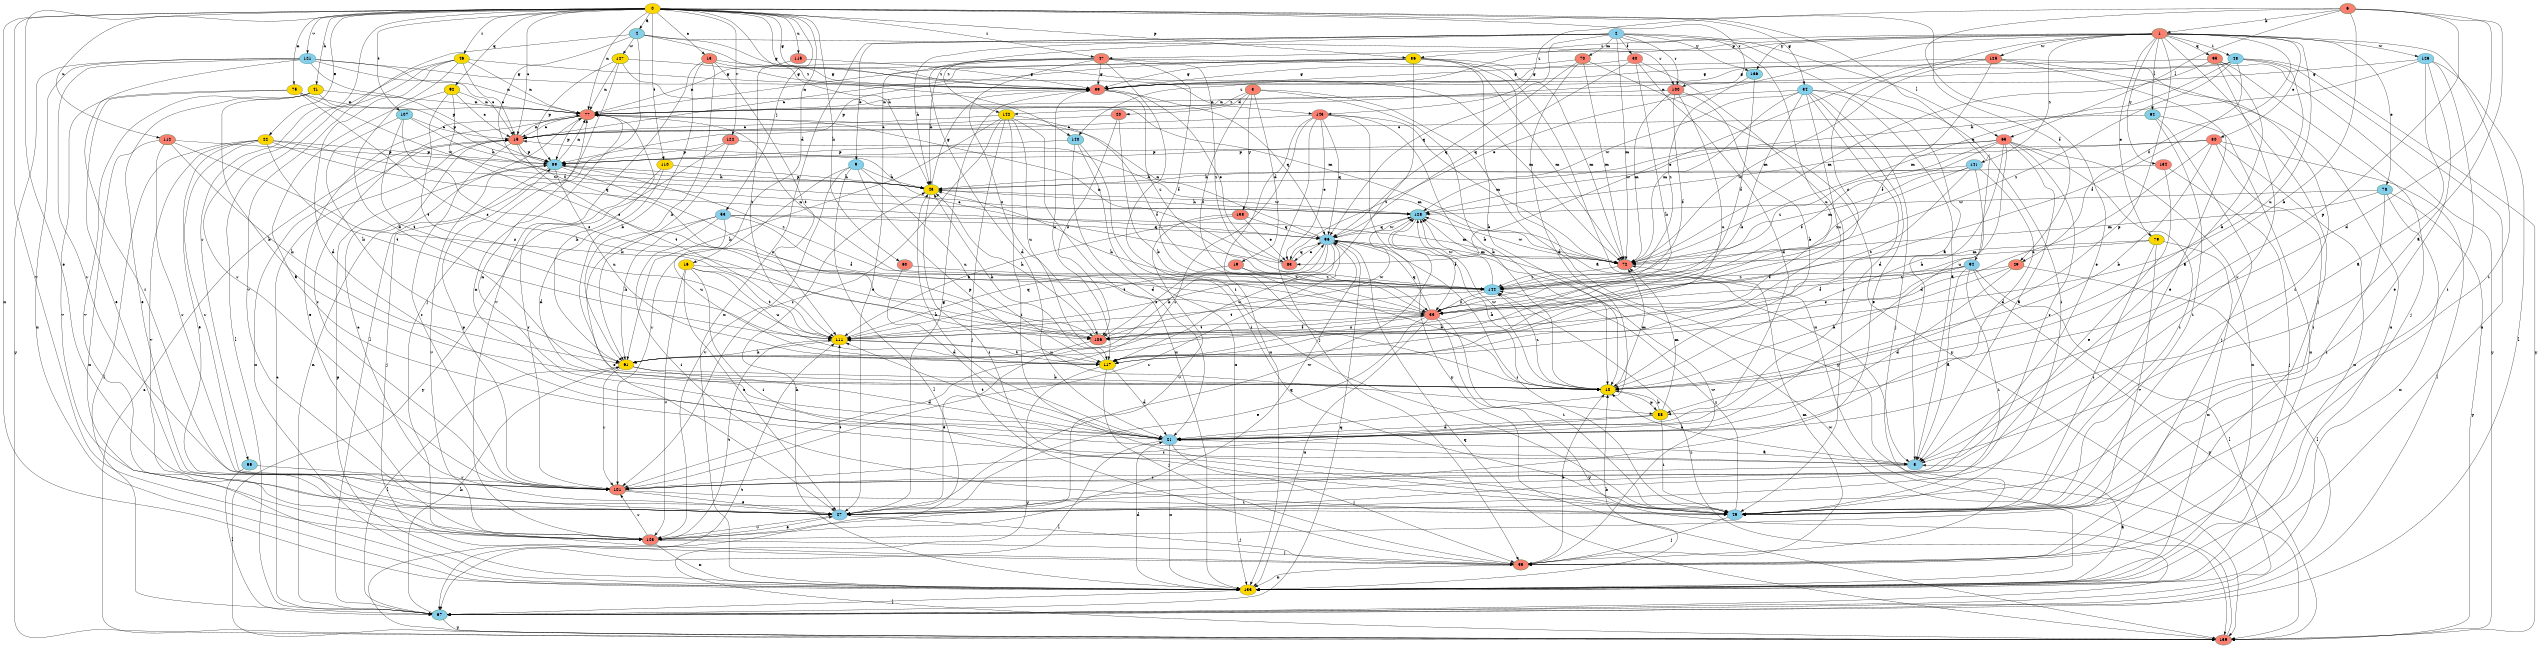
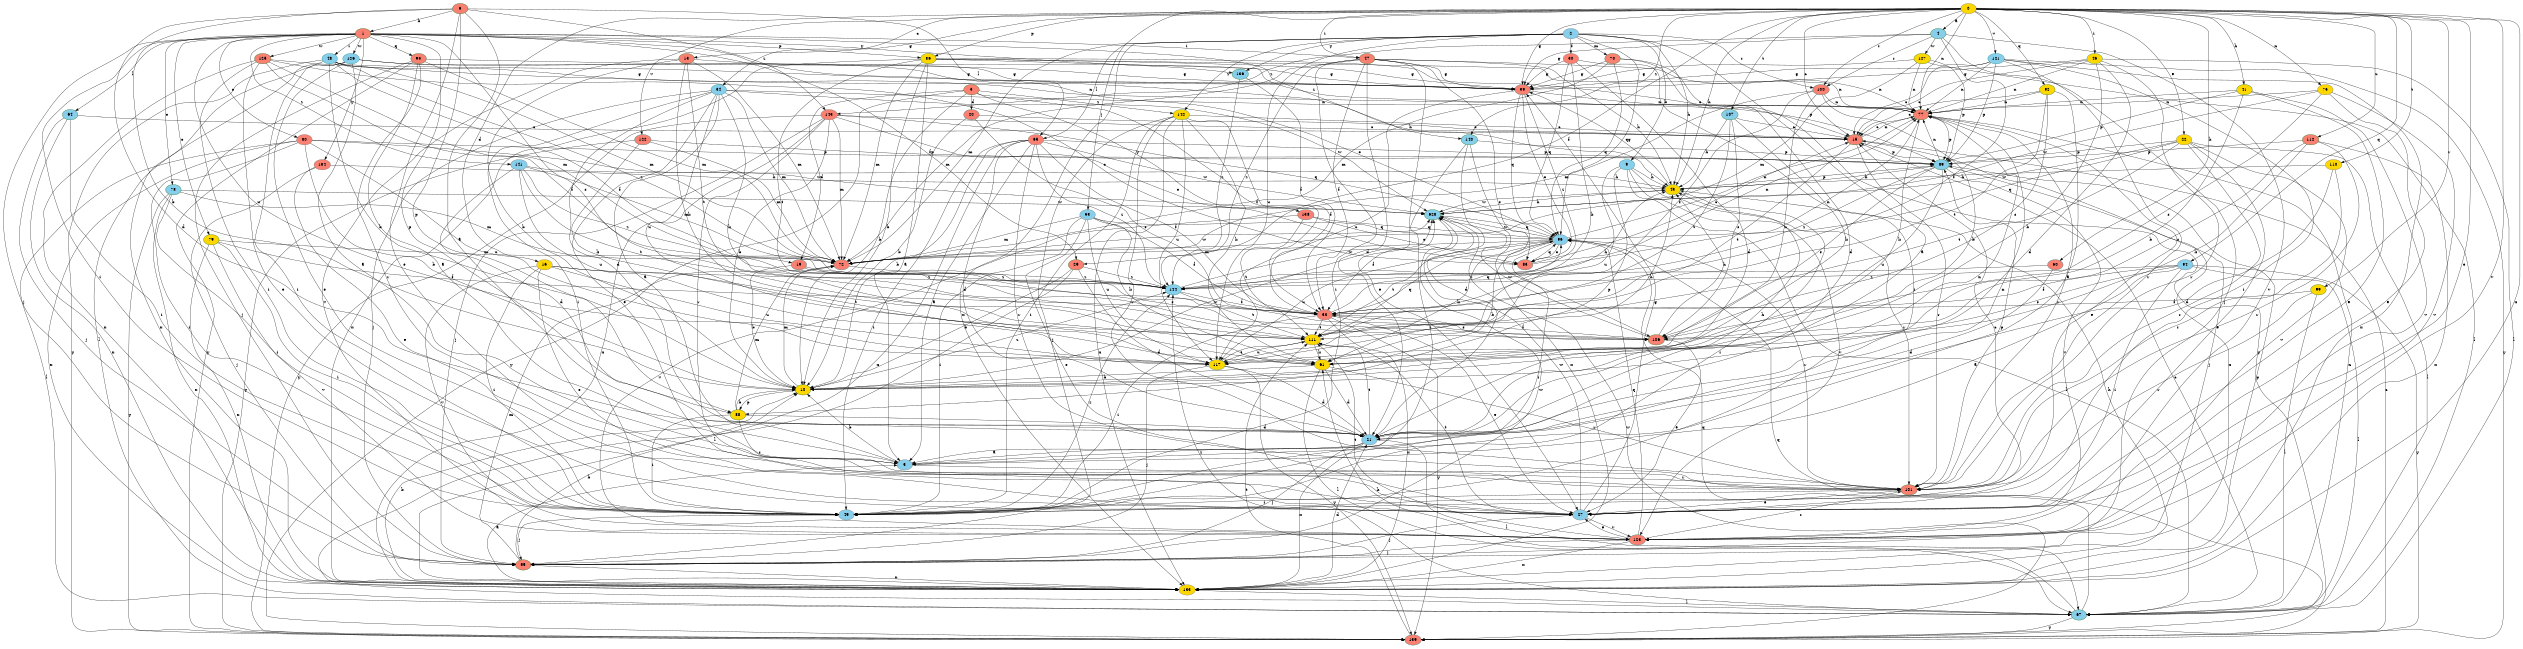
(798, 59) -> none
(1810, 138) -> (545, 161)
(1418, 215) -> (1433, 215)
none -> (1896, 307)
(250, 465) -> (2318, 290)
